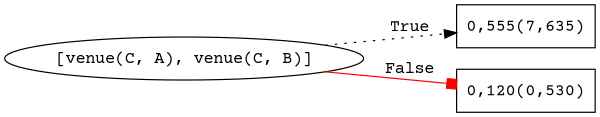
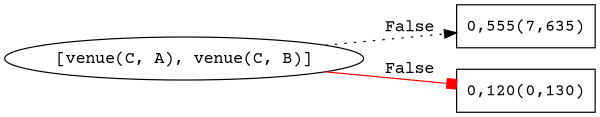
(410, 27) -> (410, 27)
(526, 91) -> (526, 91)
